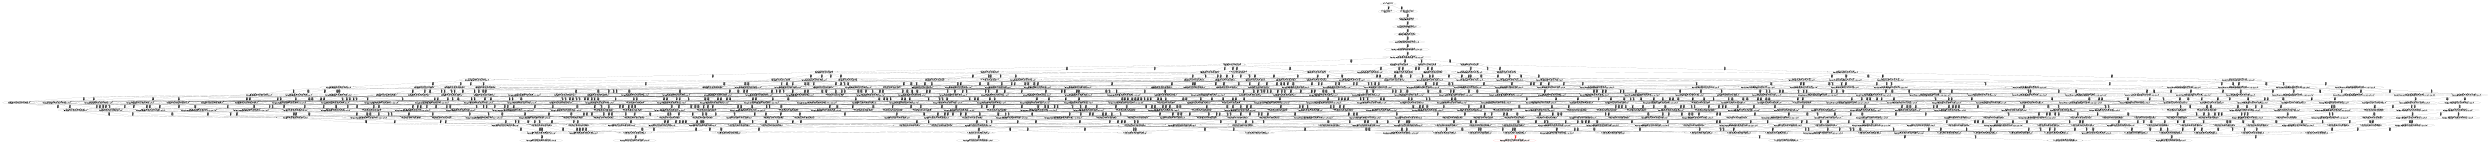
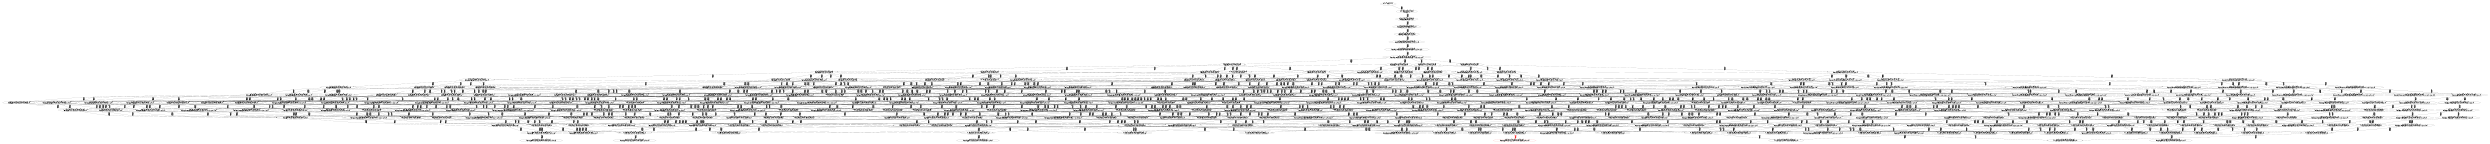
(1387, 12) -> none
